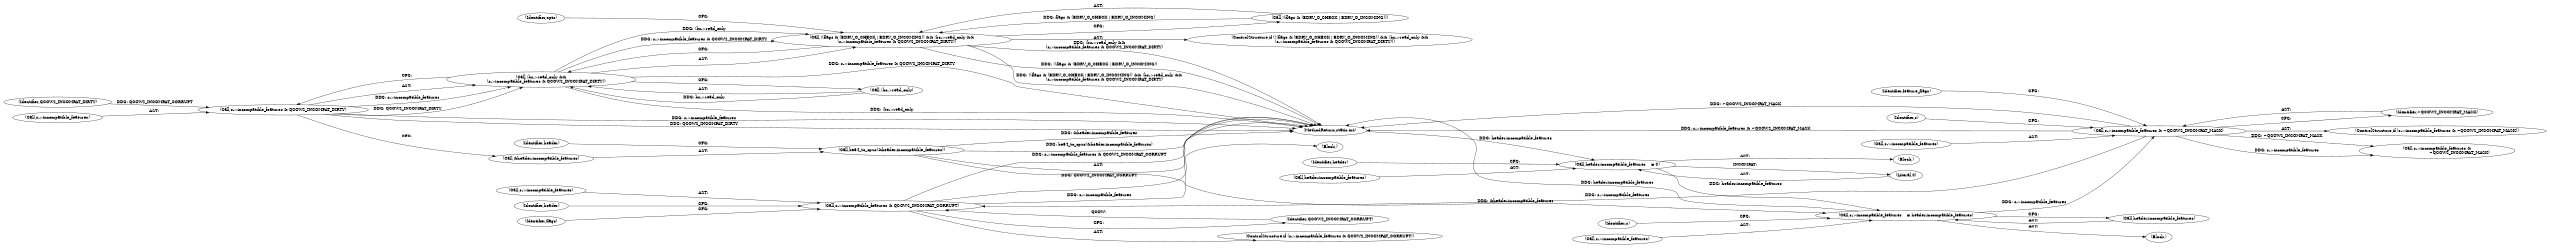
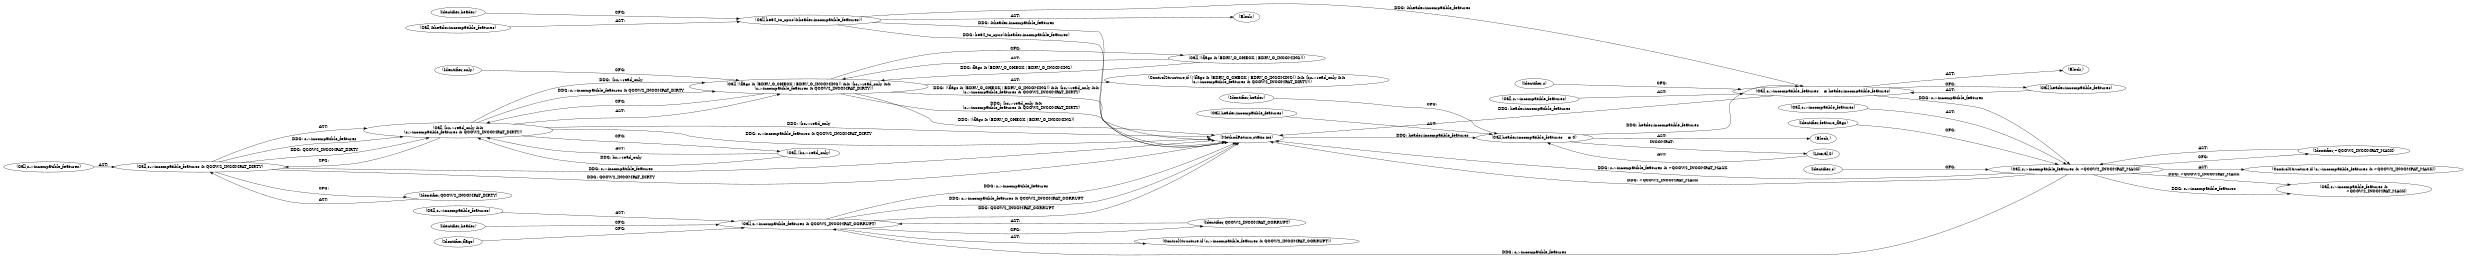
(541, 18) -> (458, 70)
(155, 102) -> (324, 200)
(393, 143) -> (308, 193)
(1099, 212) -> (1016, 221)
